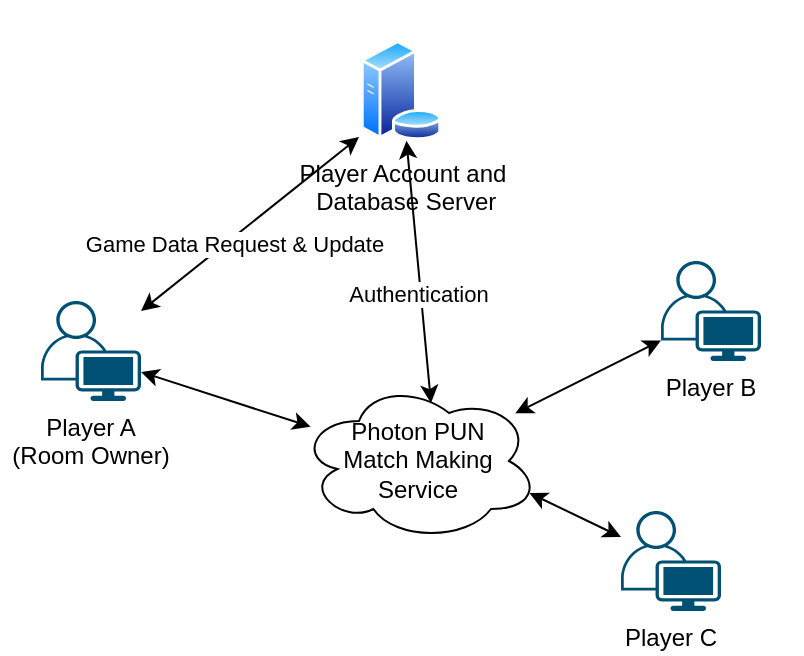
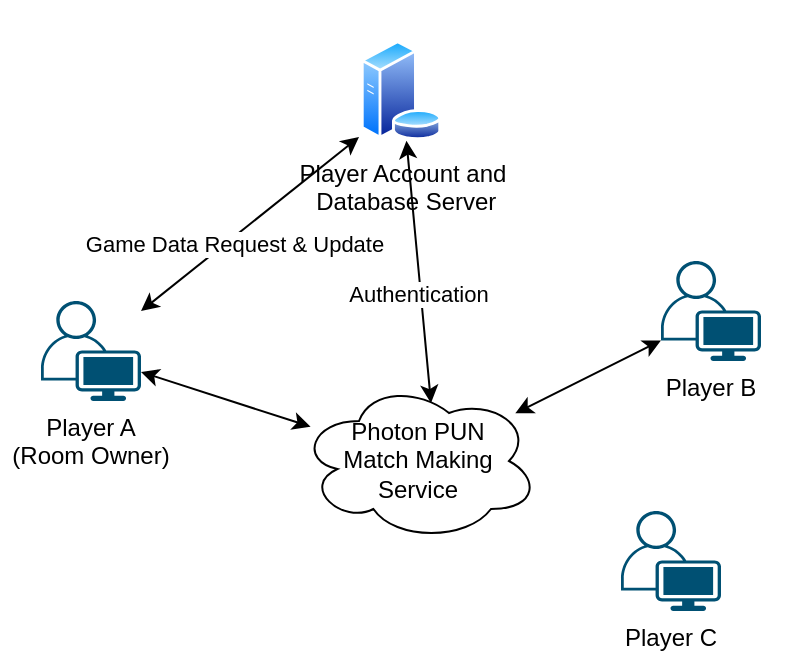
(575, 515) -> none
